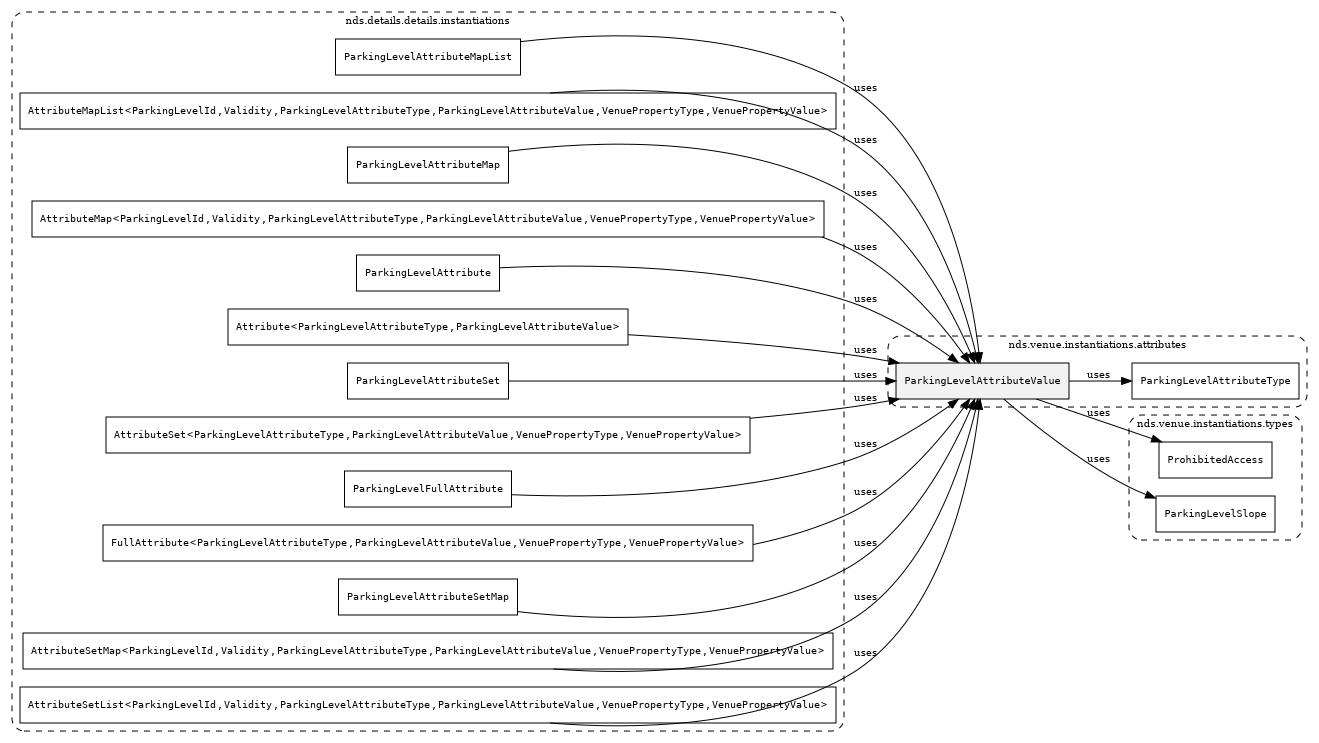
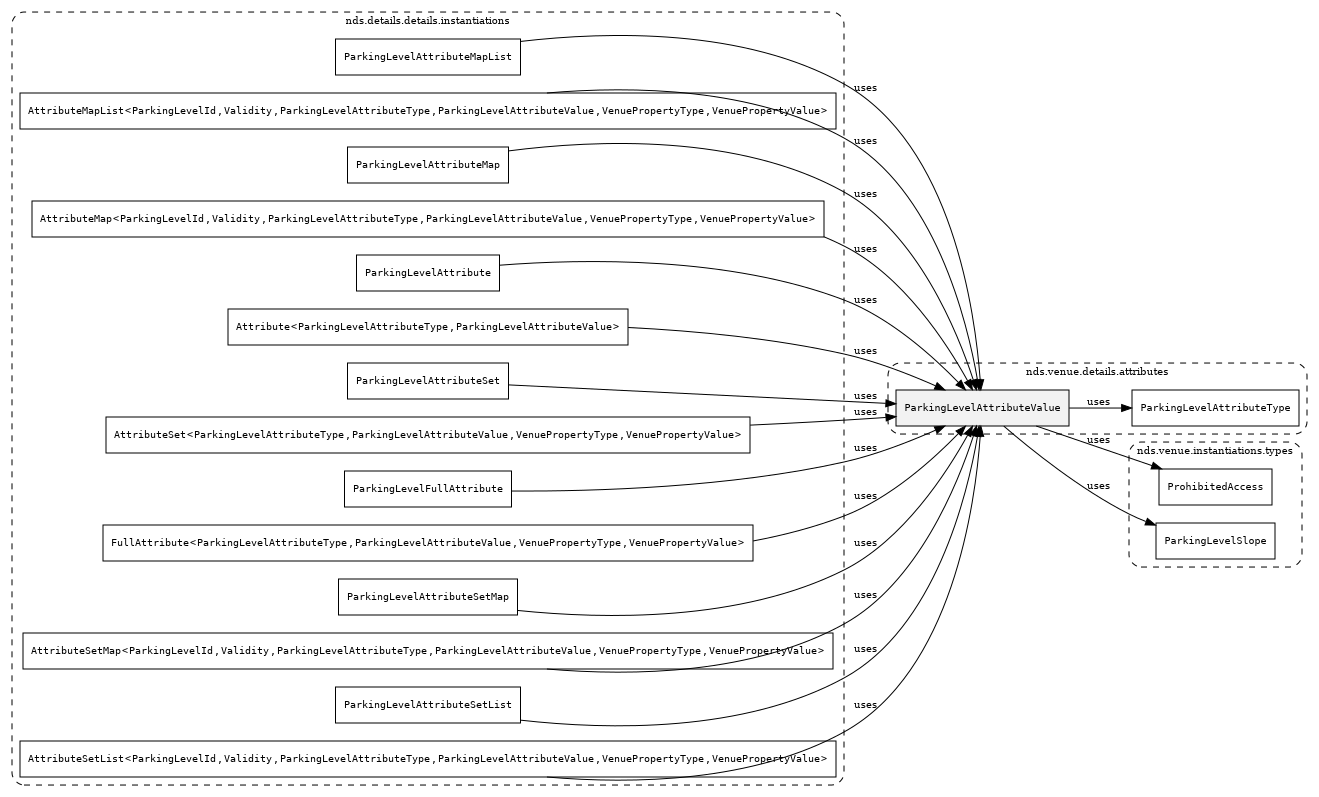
(1098, 346) -> (1098, 372)
none -> (428, 705)
